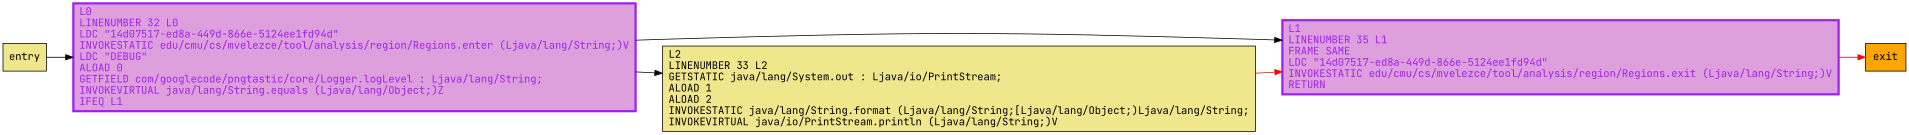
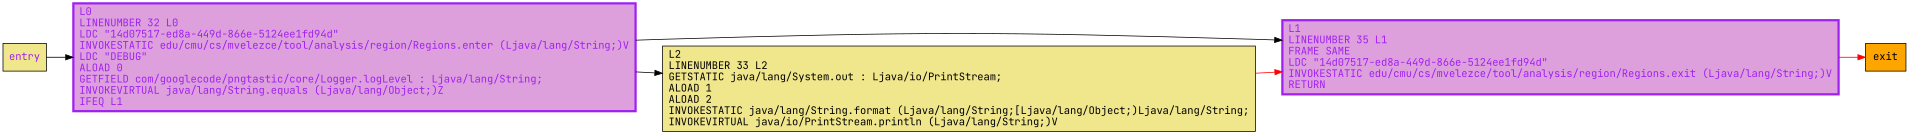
(25, 57) -> (25, 57)
